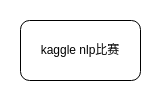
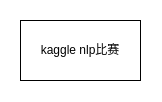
(81, 51) -> (81, 51)
